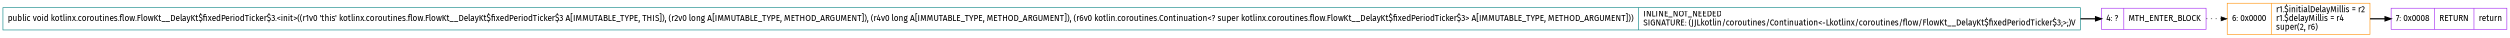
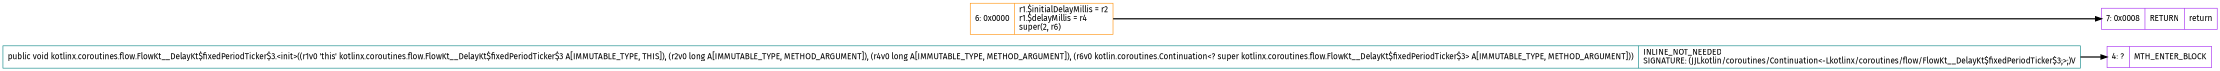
(2214, 19) -> none
